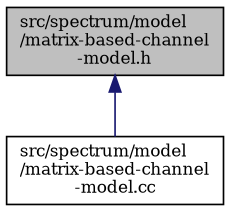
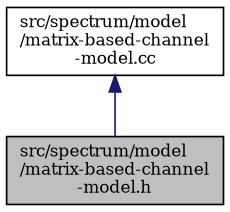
(115, 114) -> (115, 114)
